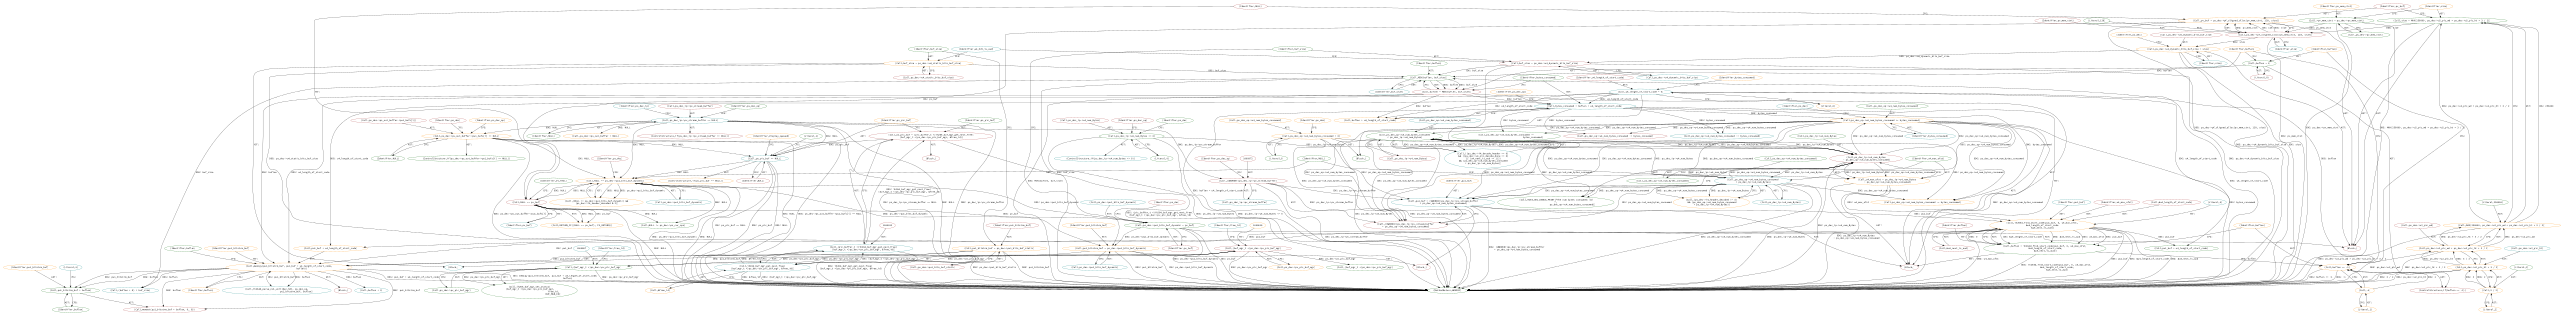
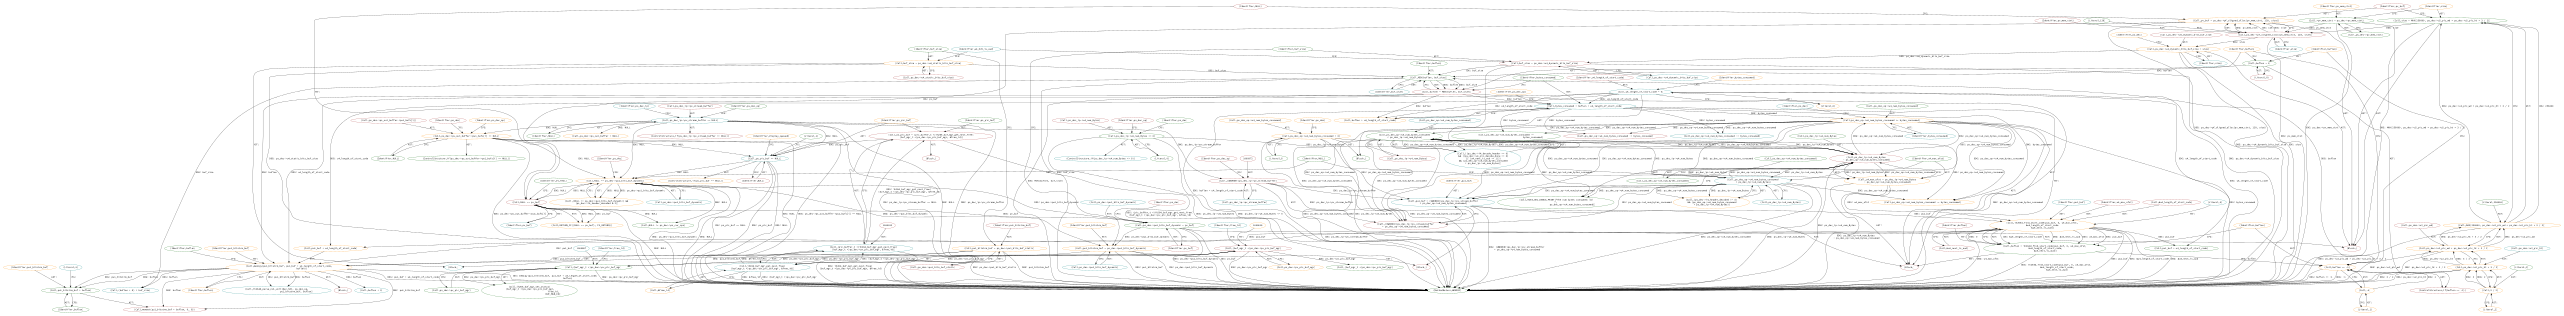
none -> (1326, 221)
